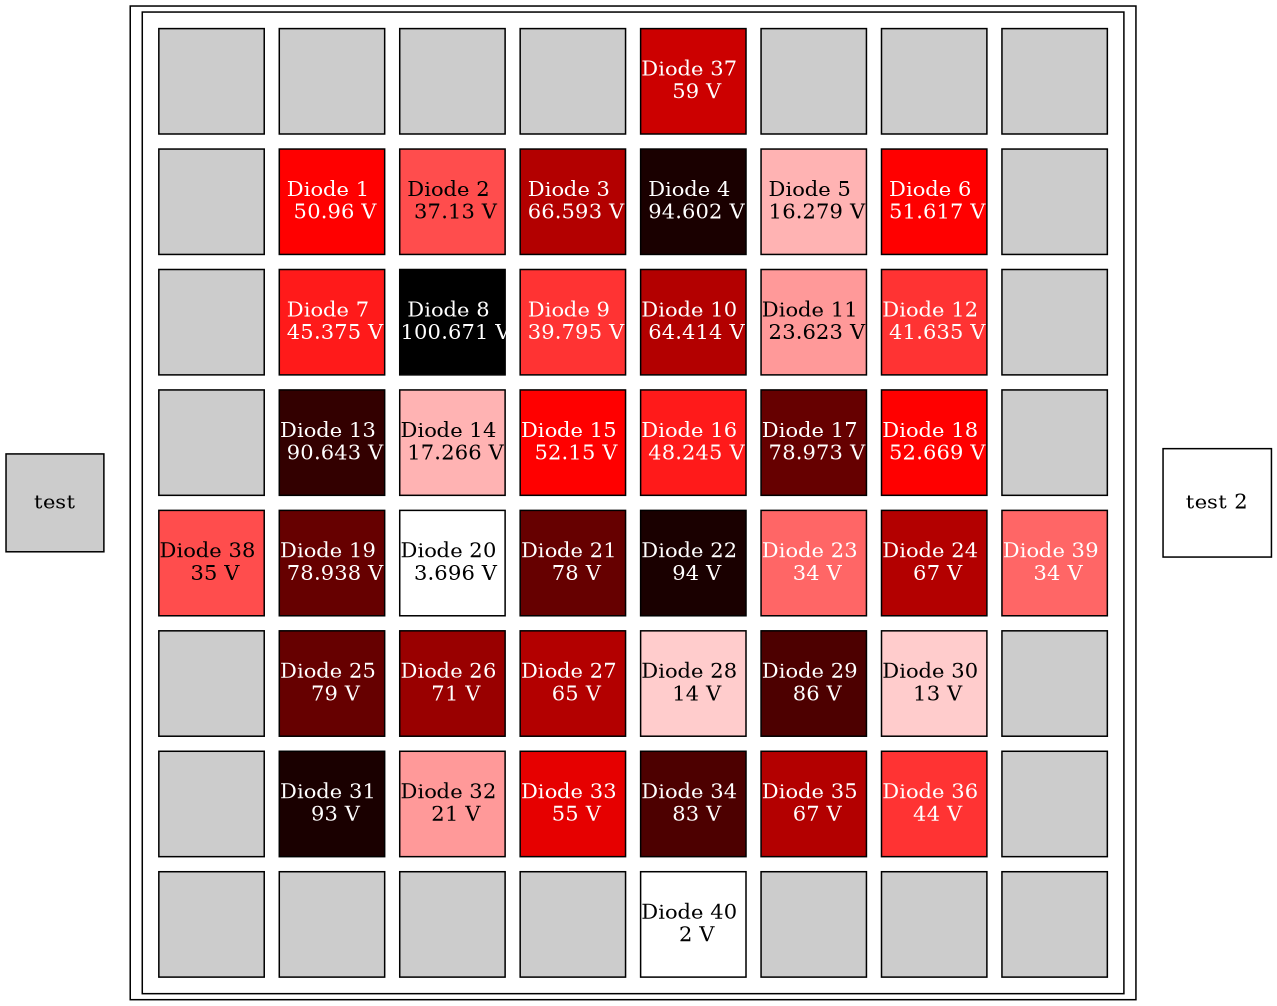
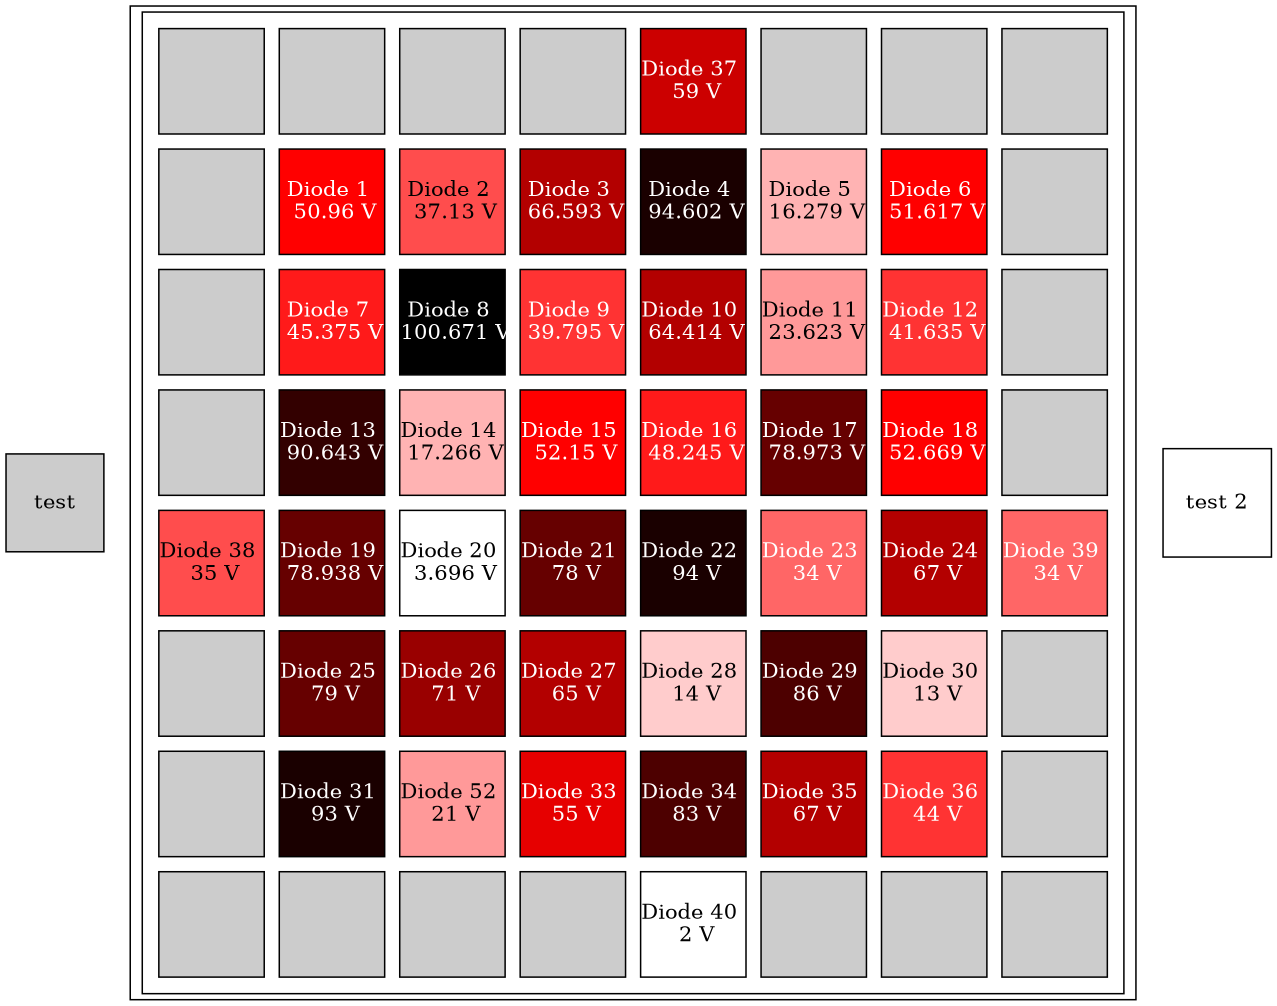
(452, 792) -> (452, 792)
